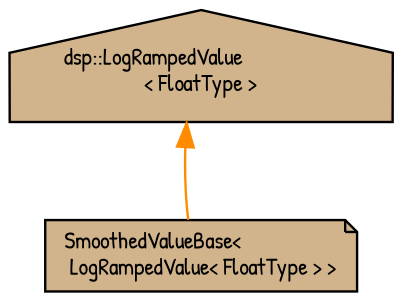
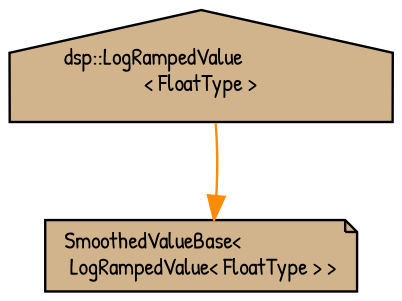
(185, 184) -> (217, 160)
